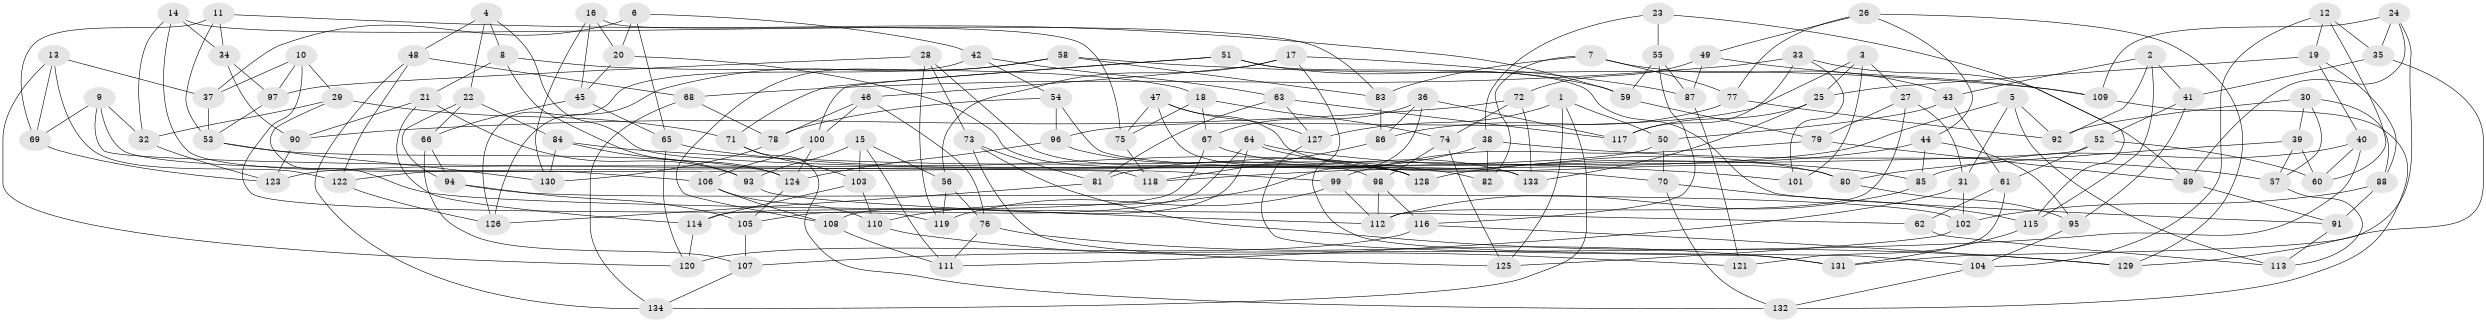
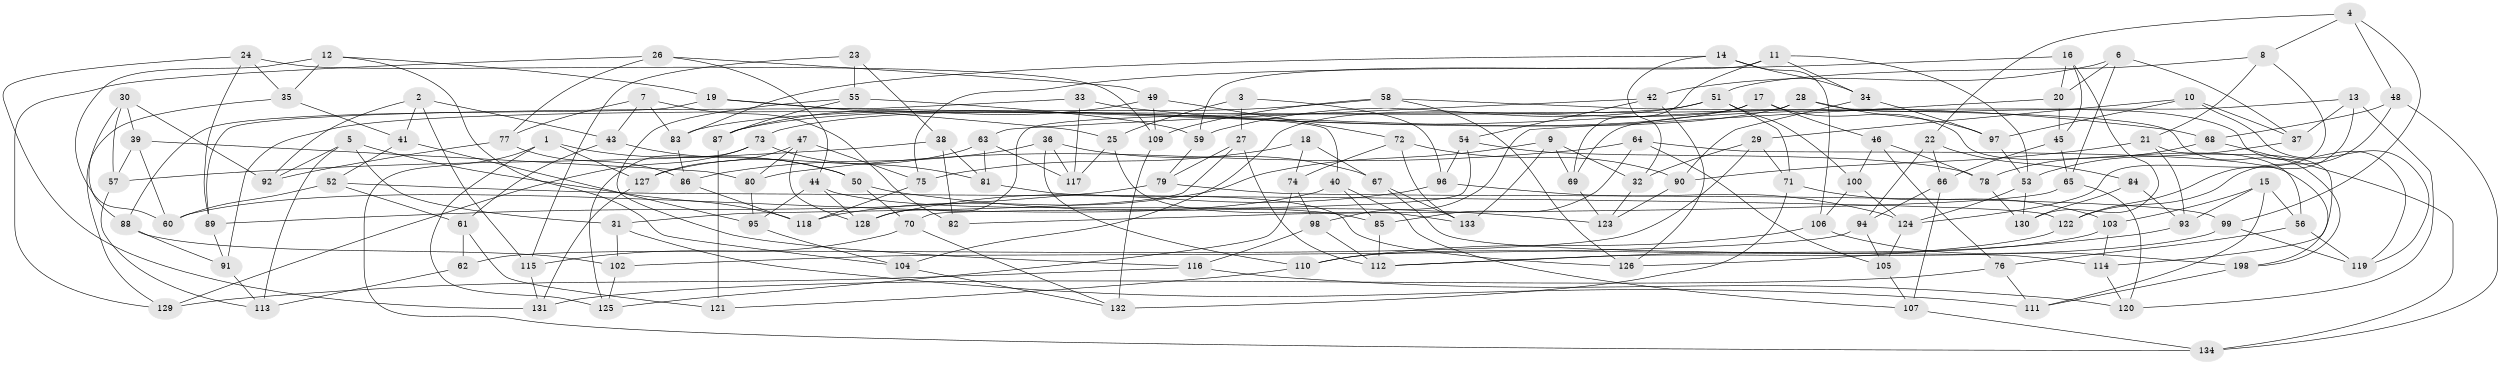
(720, 69) -> (1987, 70)
(1796, 182) -> none
(831, 224) -> (2241, 267)
